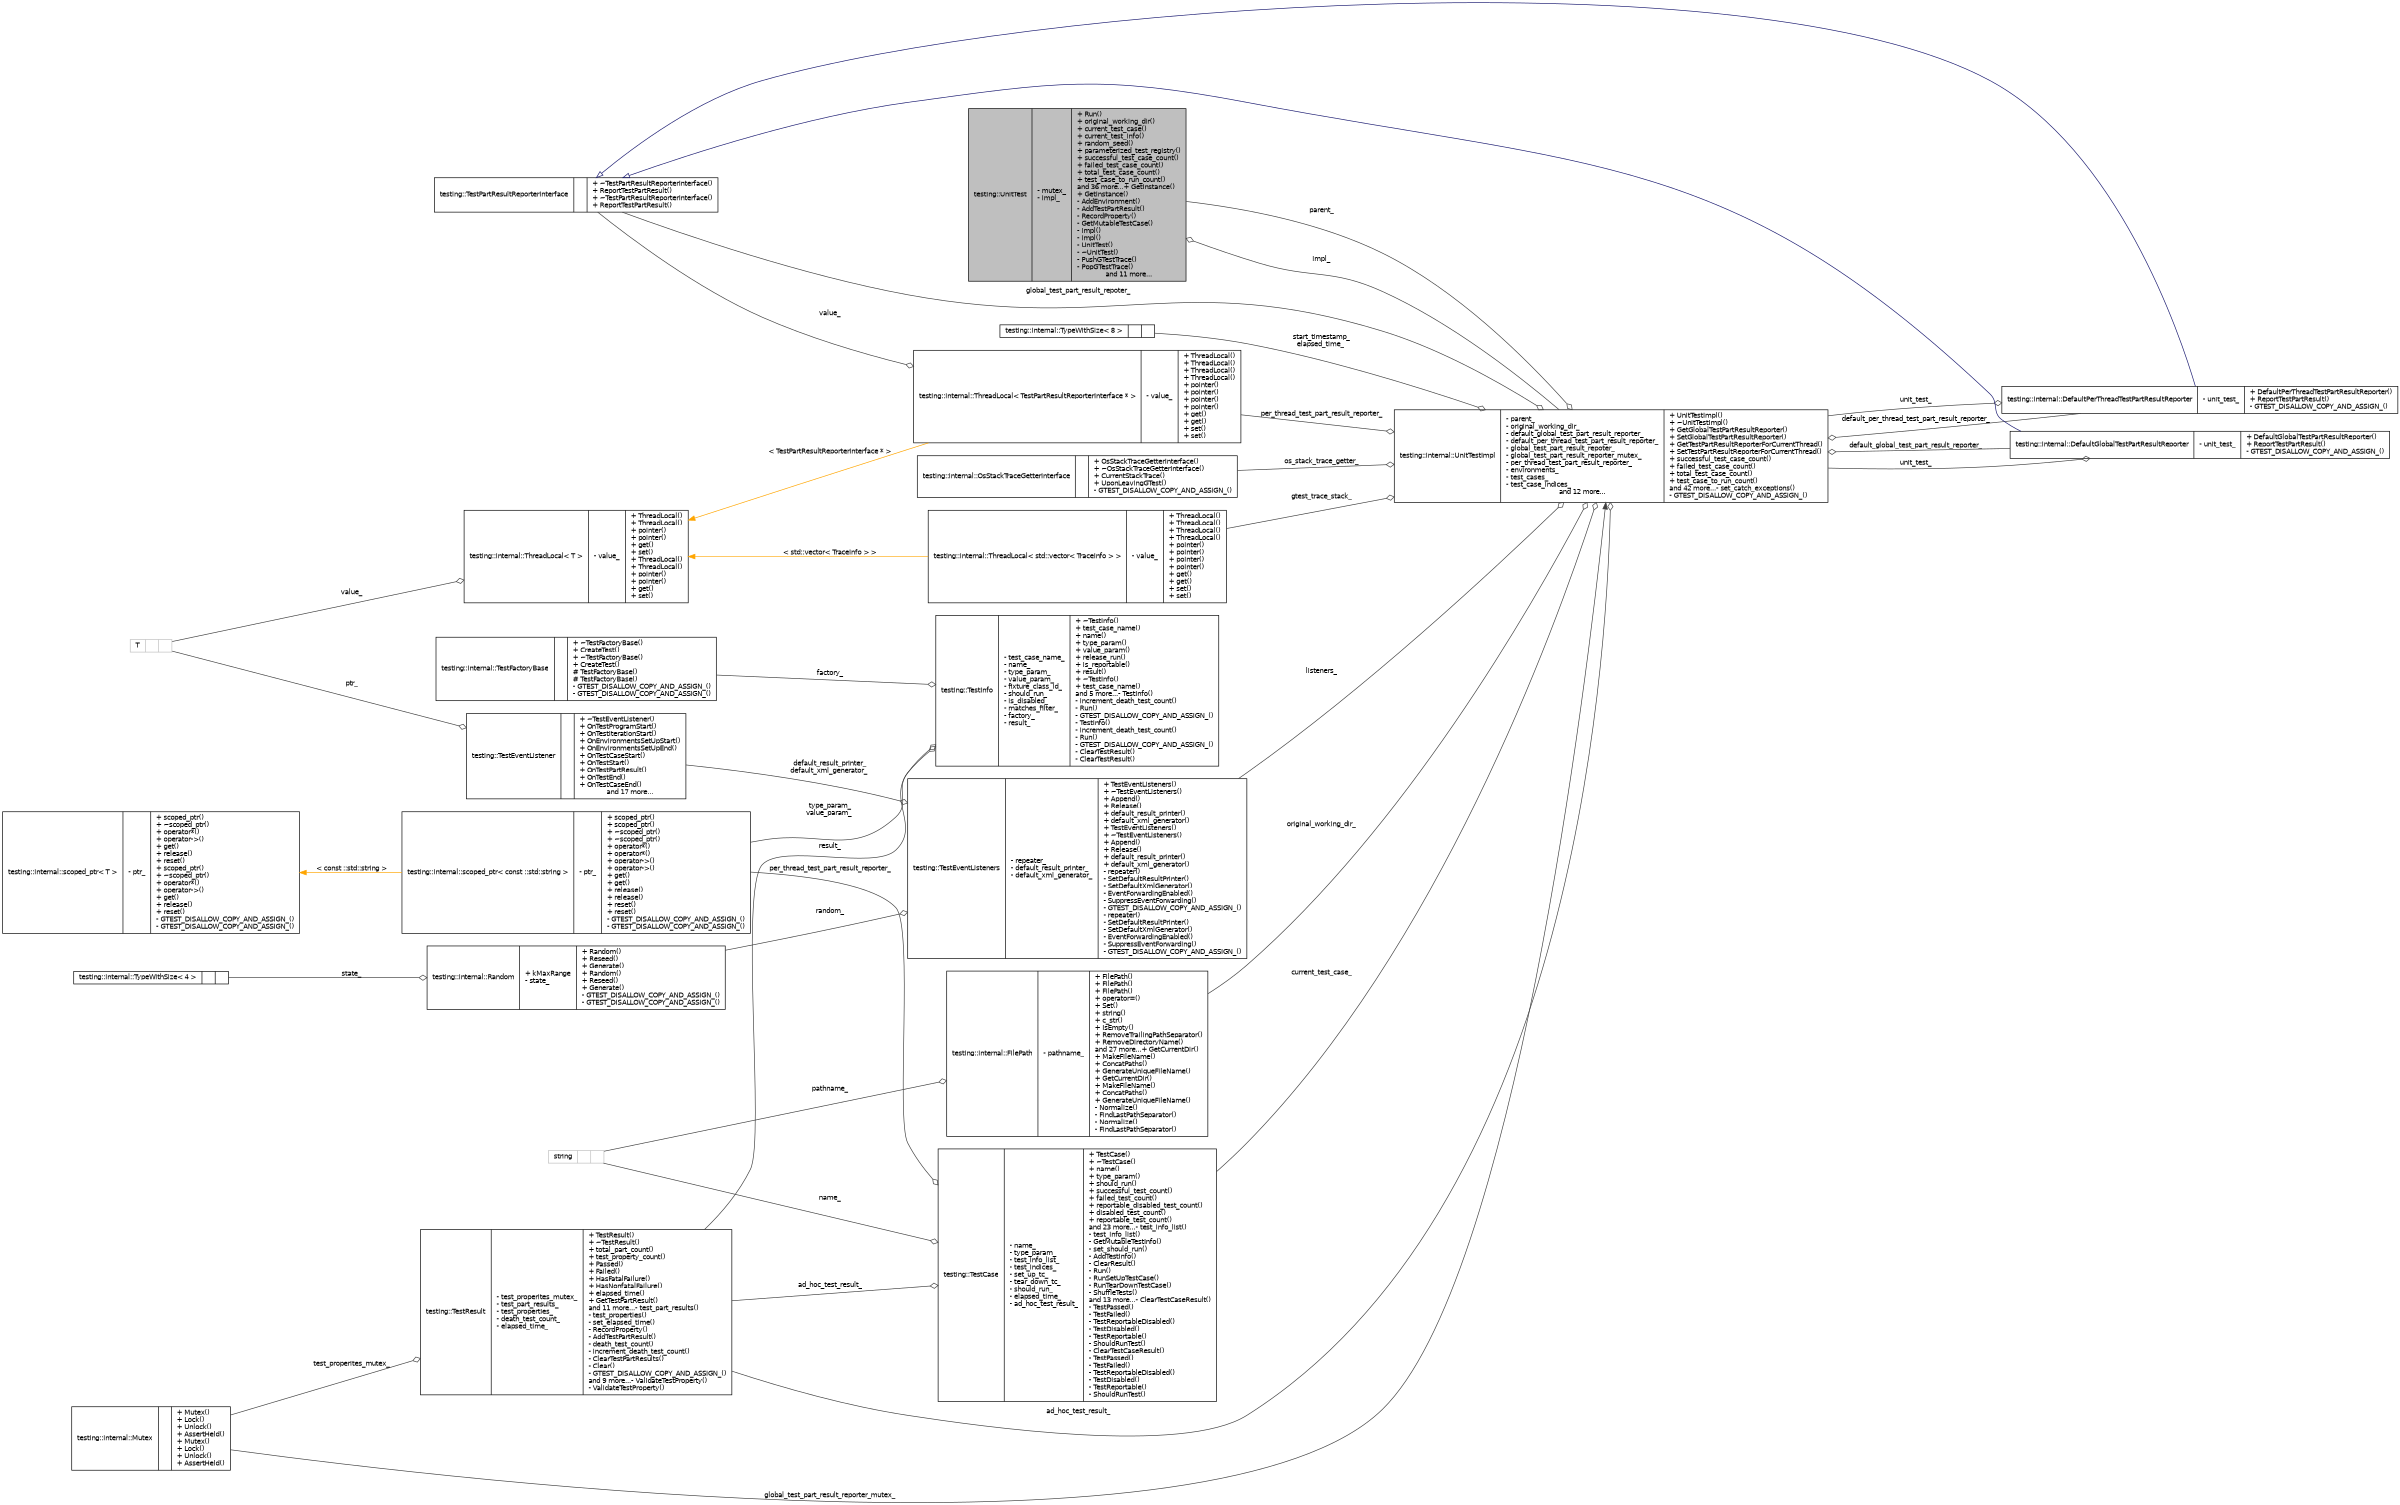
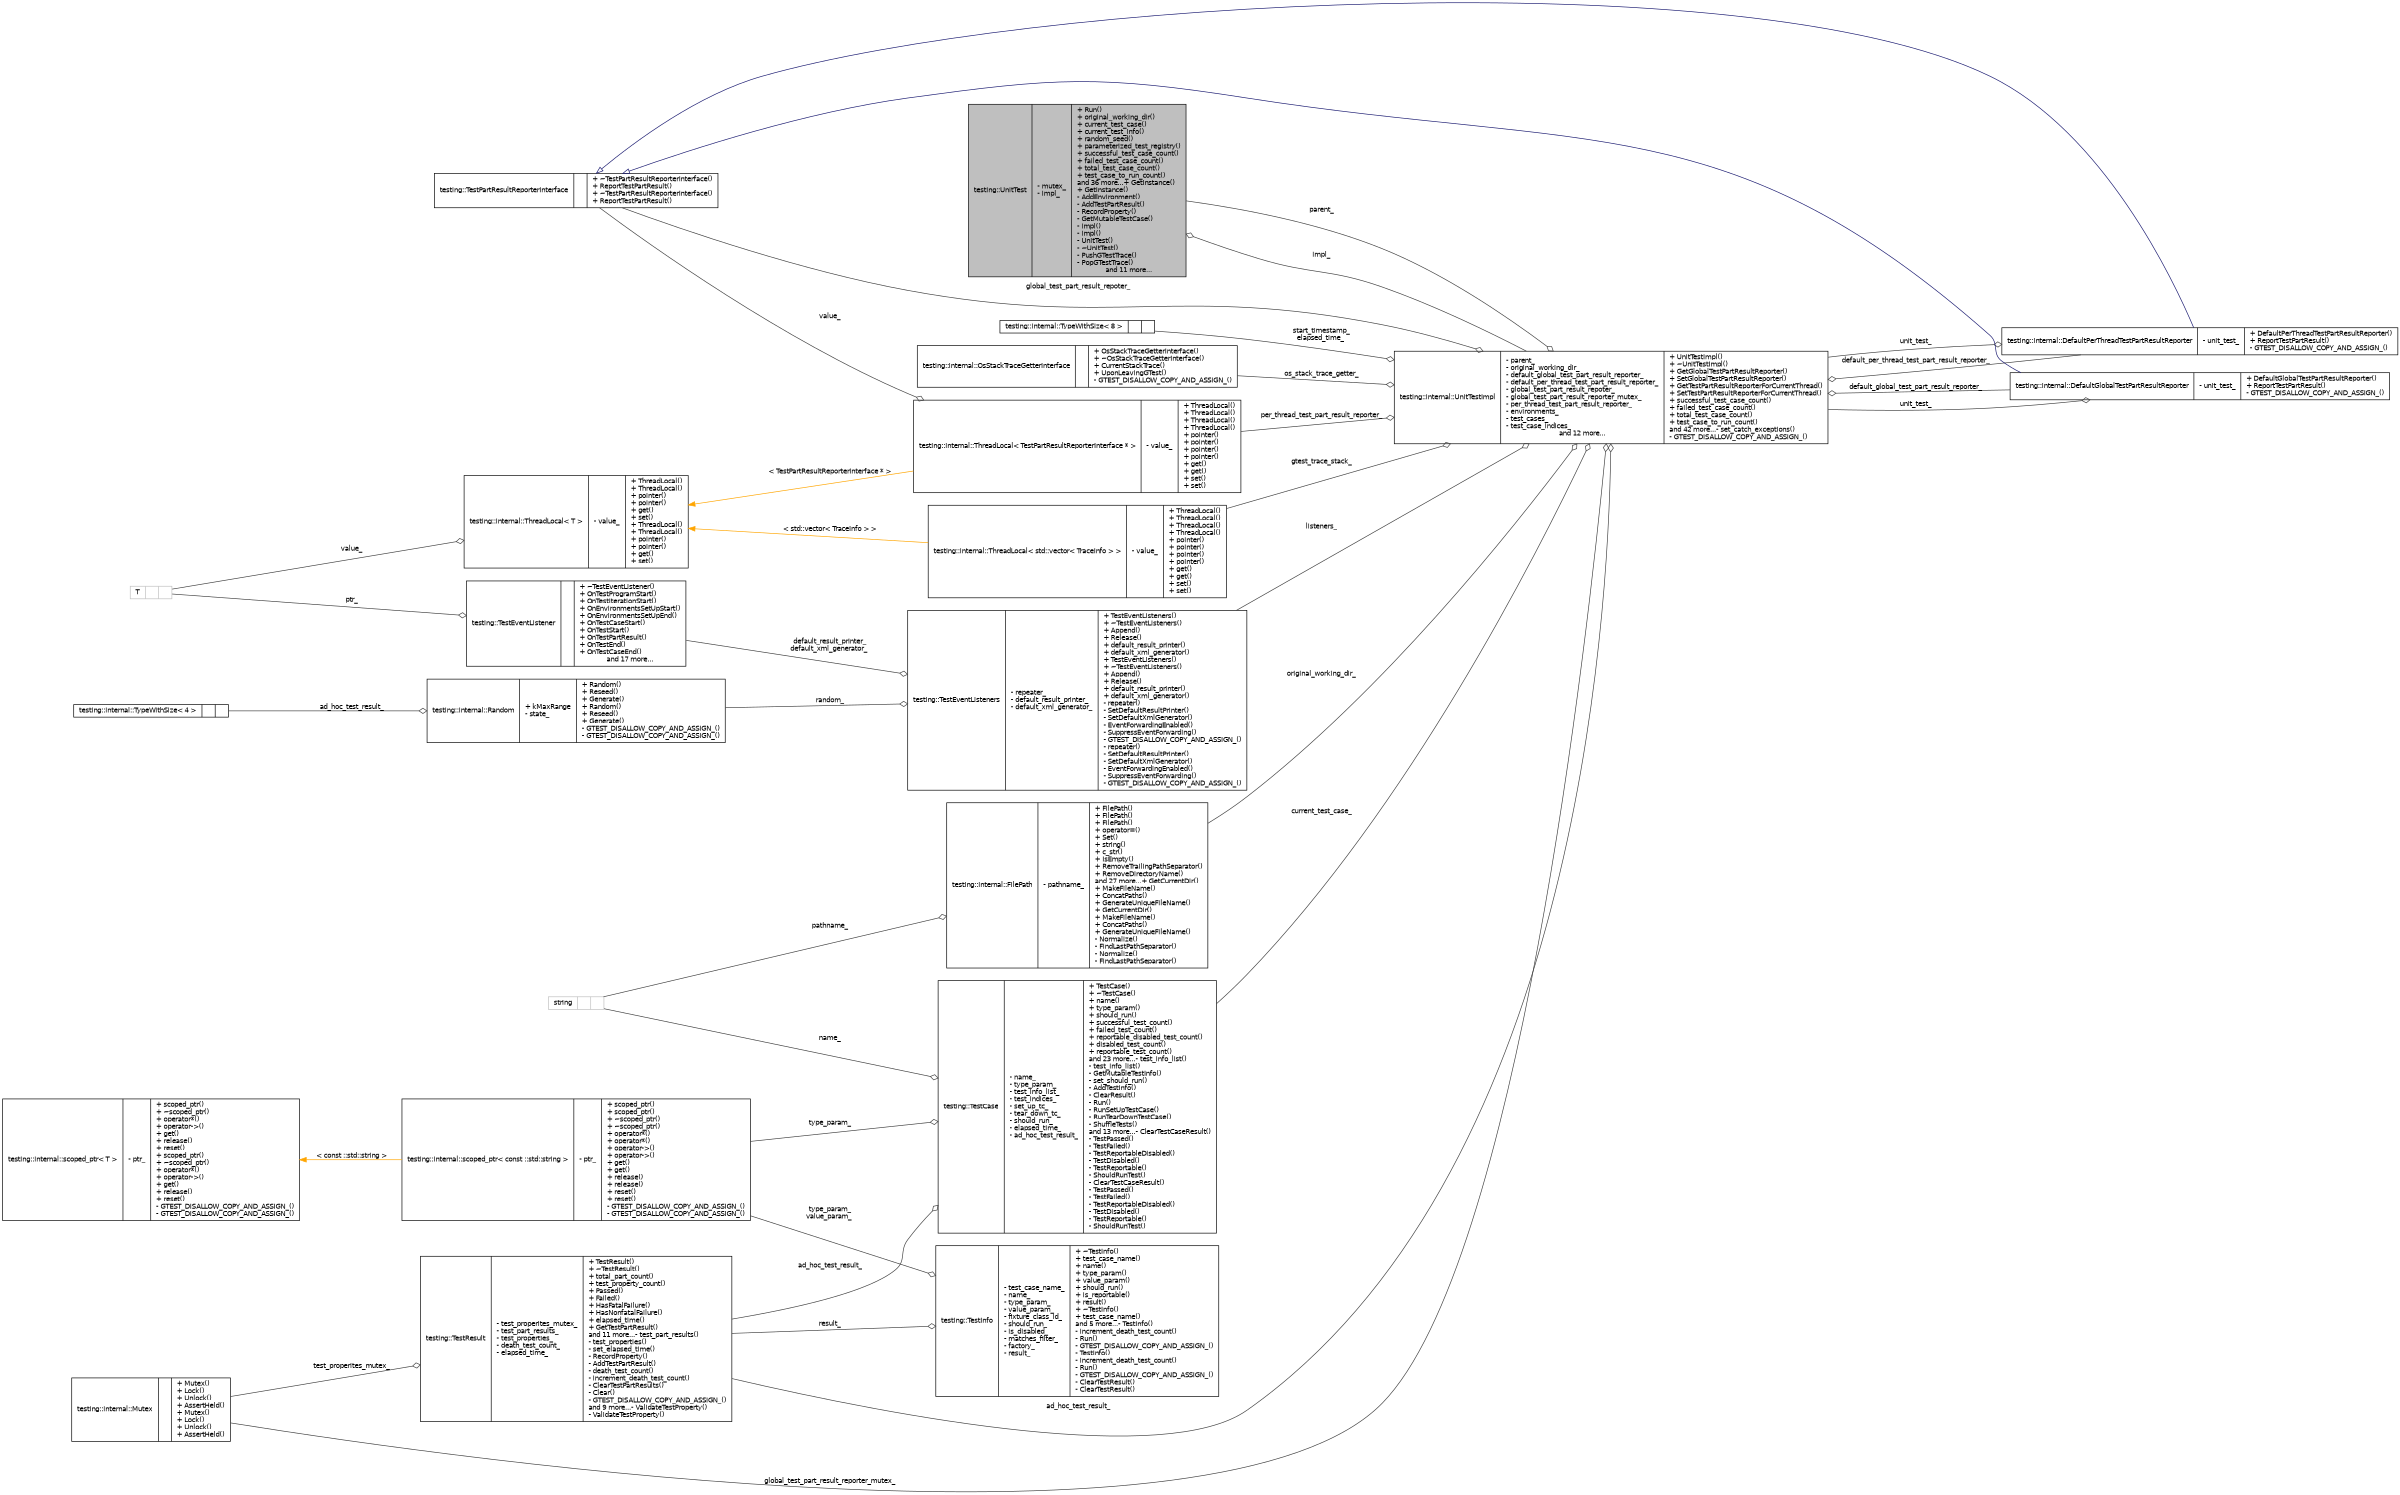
(1100, 658) -> (1099, 1288)
(576, 669) -> none
(829, 869) -> (829, 1123)
(351, 974) -> (351, 707)
(1278, 1462) -> (1302, 1450)
